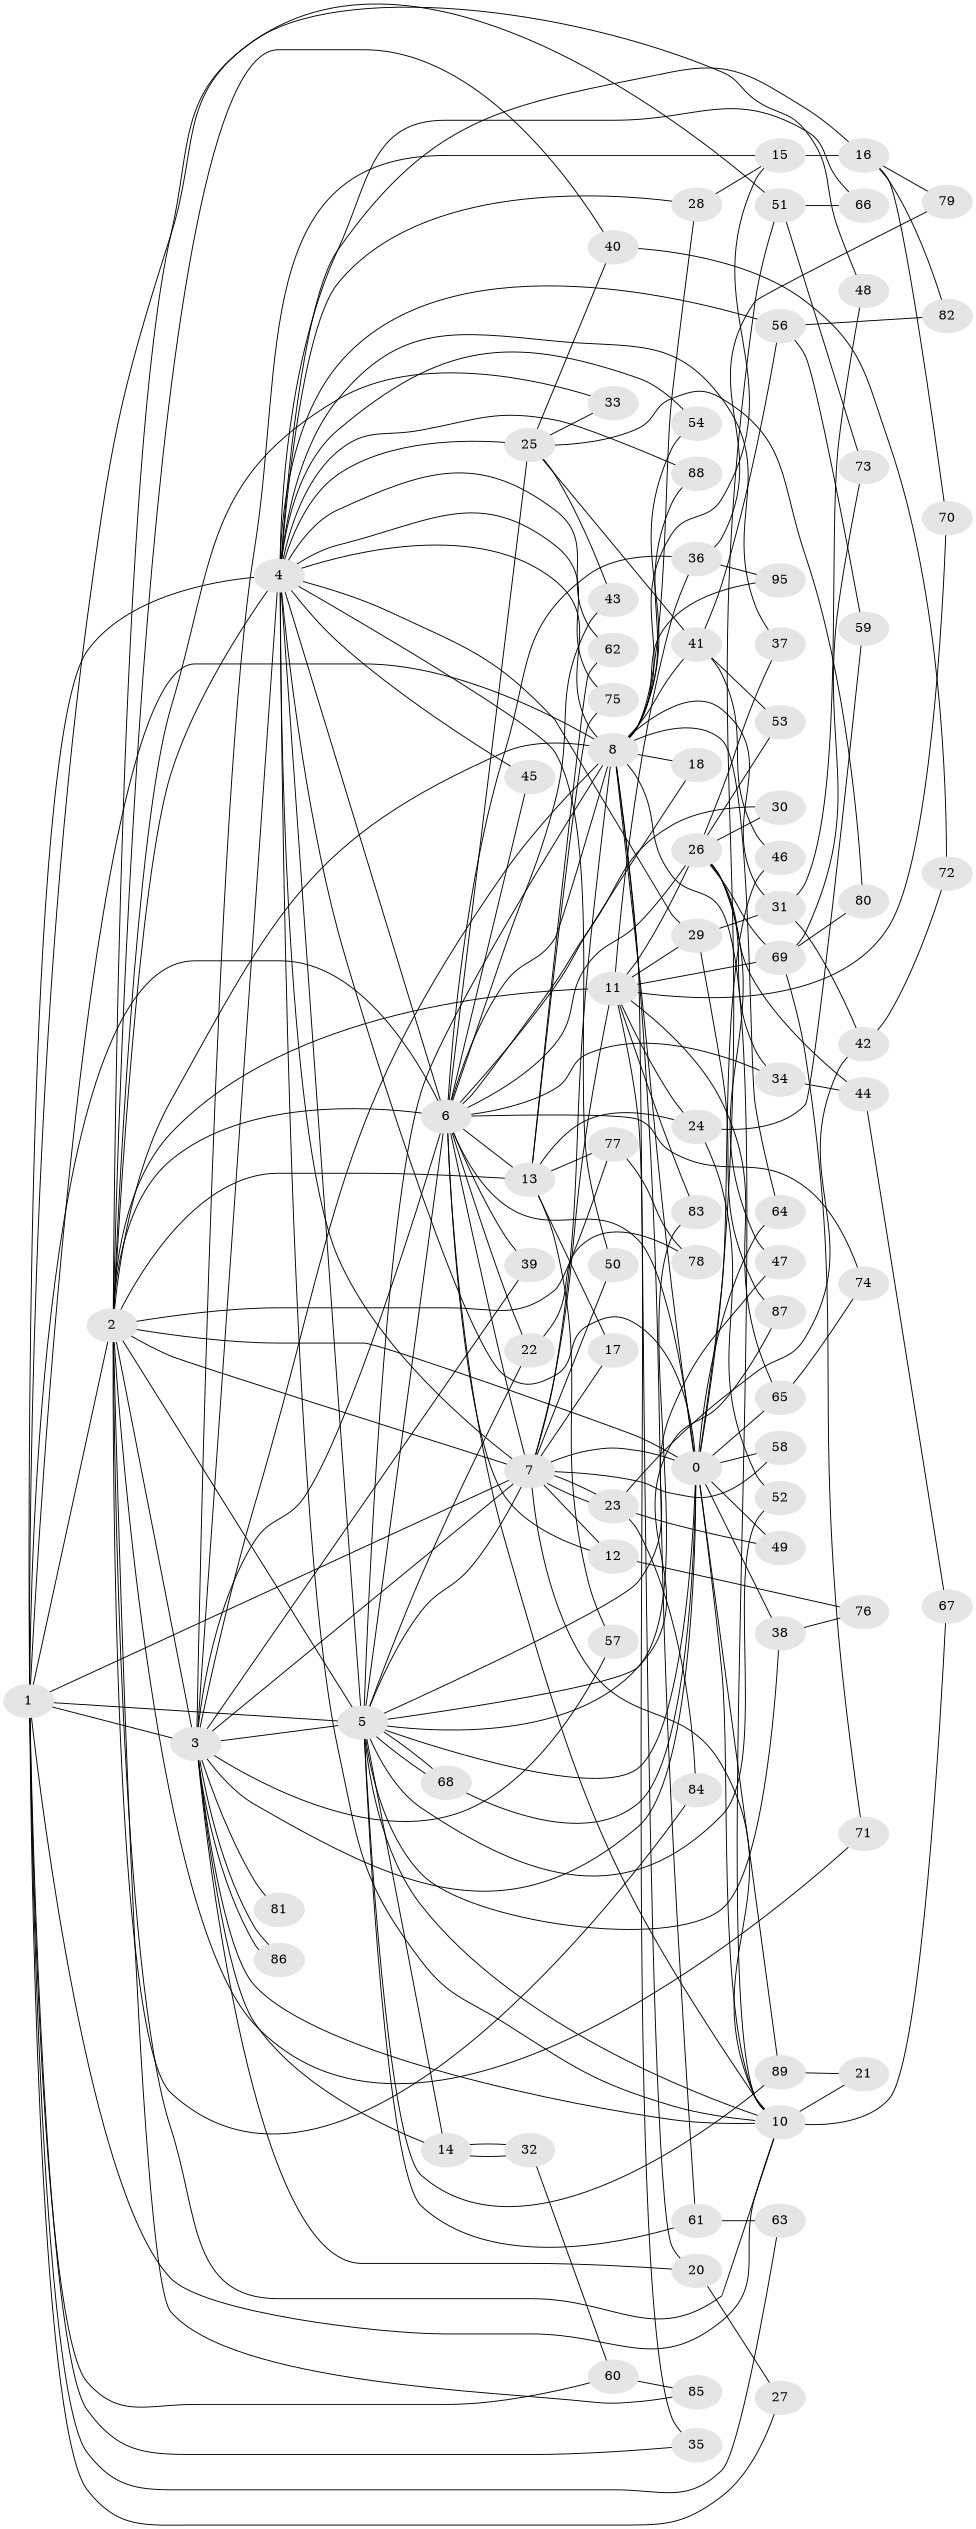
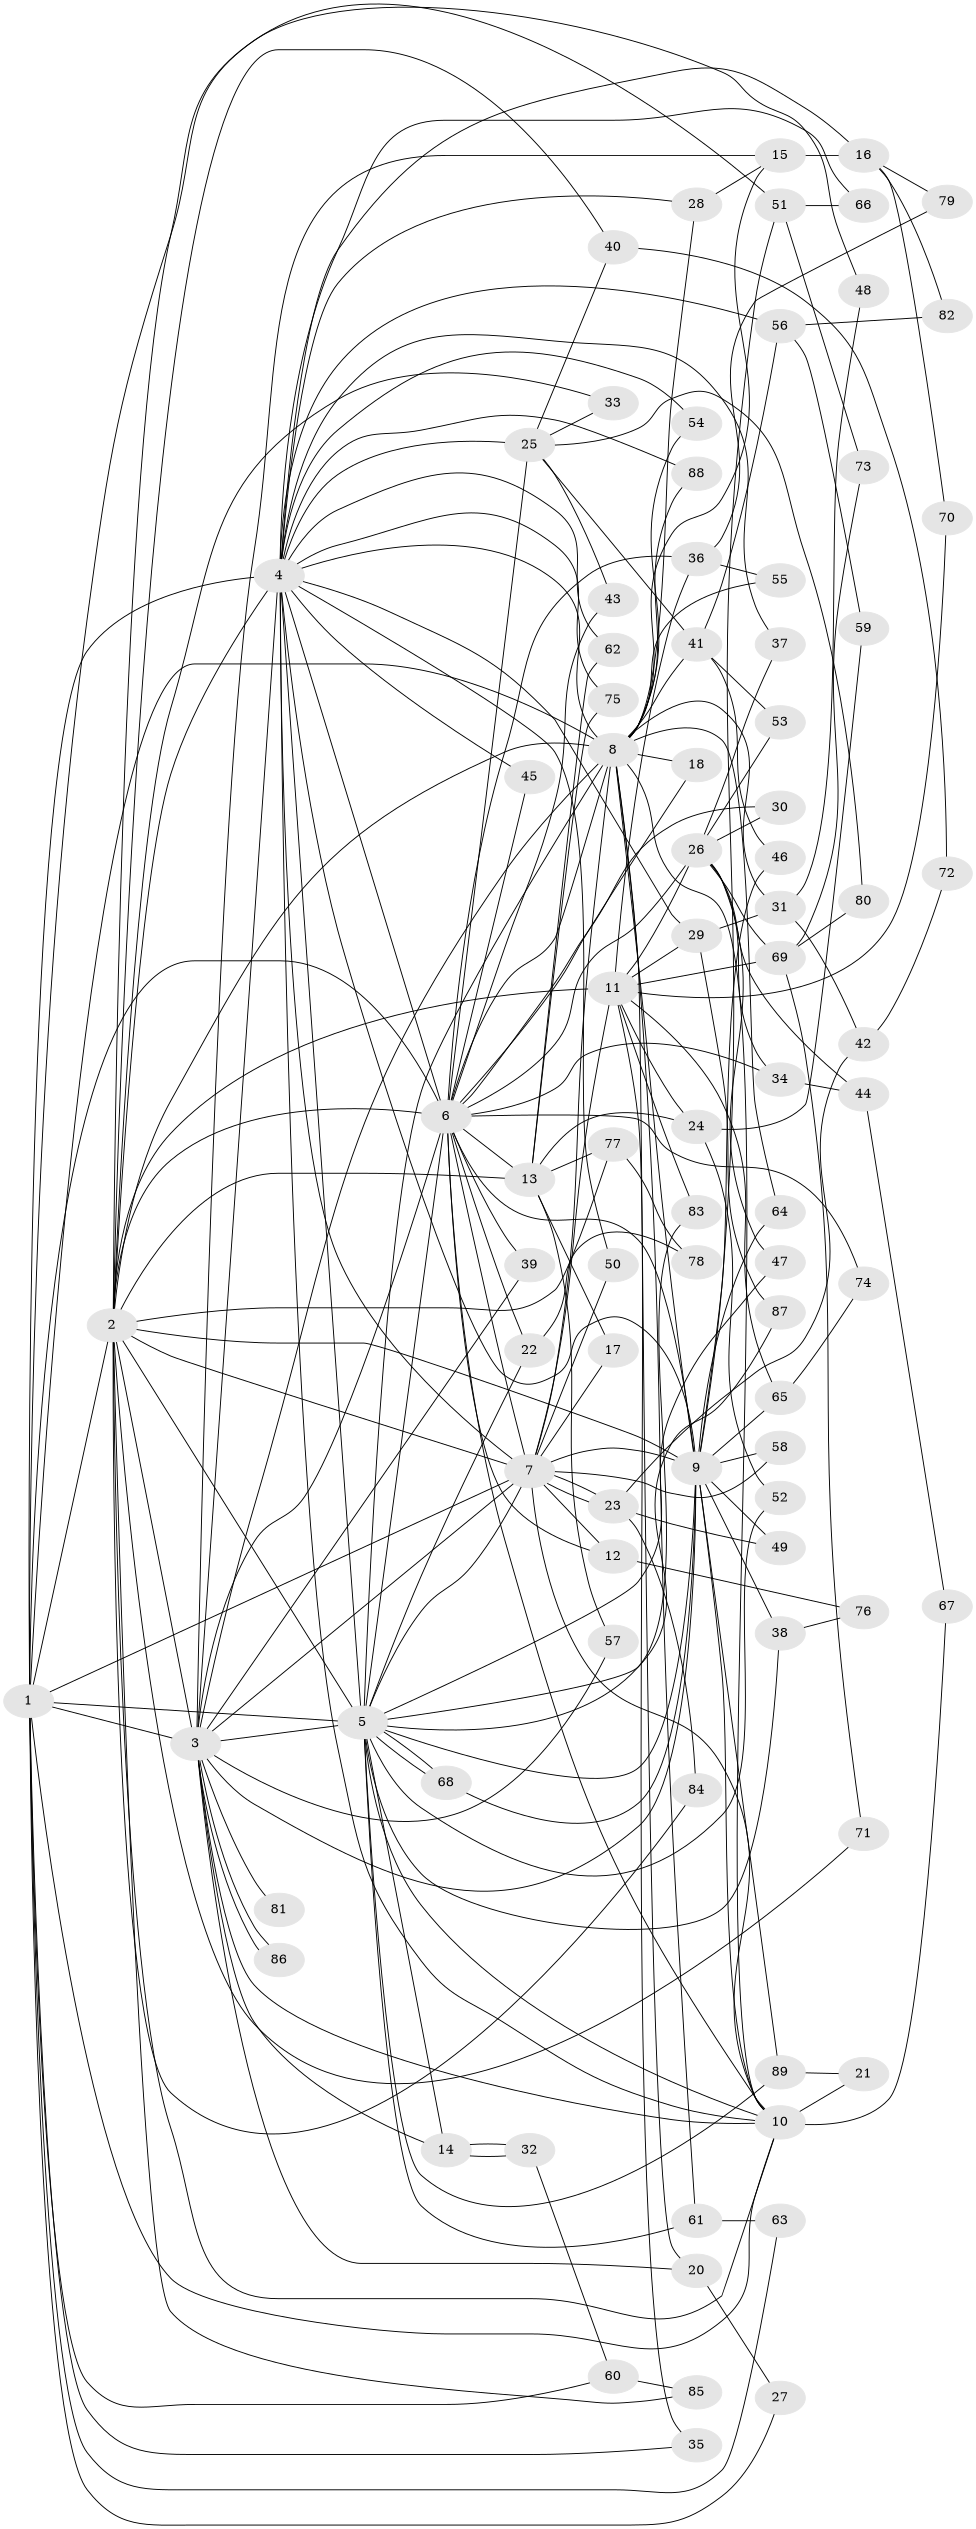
(780, 580) -> (780, 580)
(697, 1468) -> (697, 1468)
